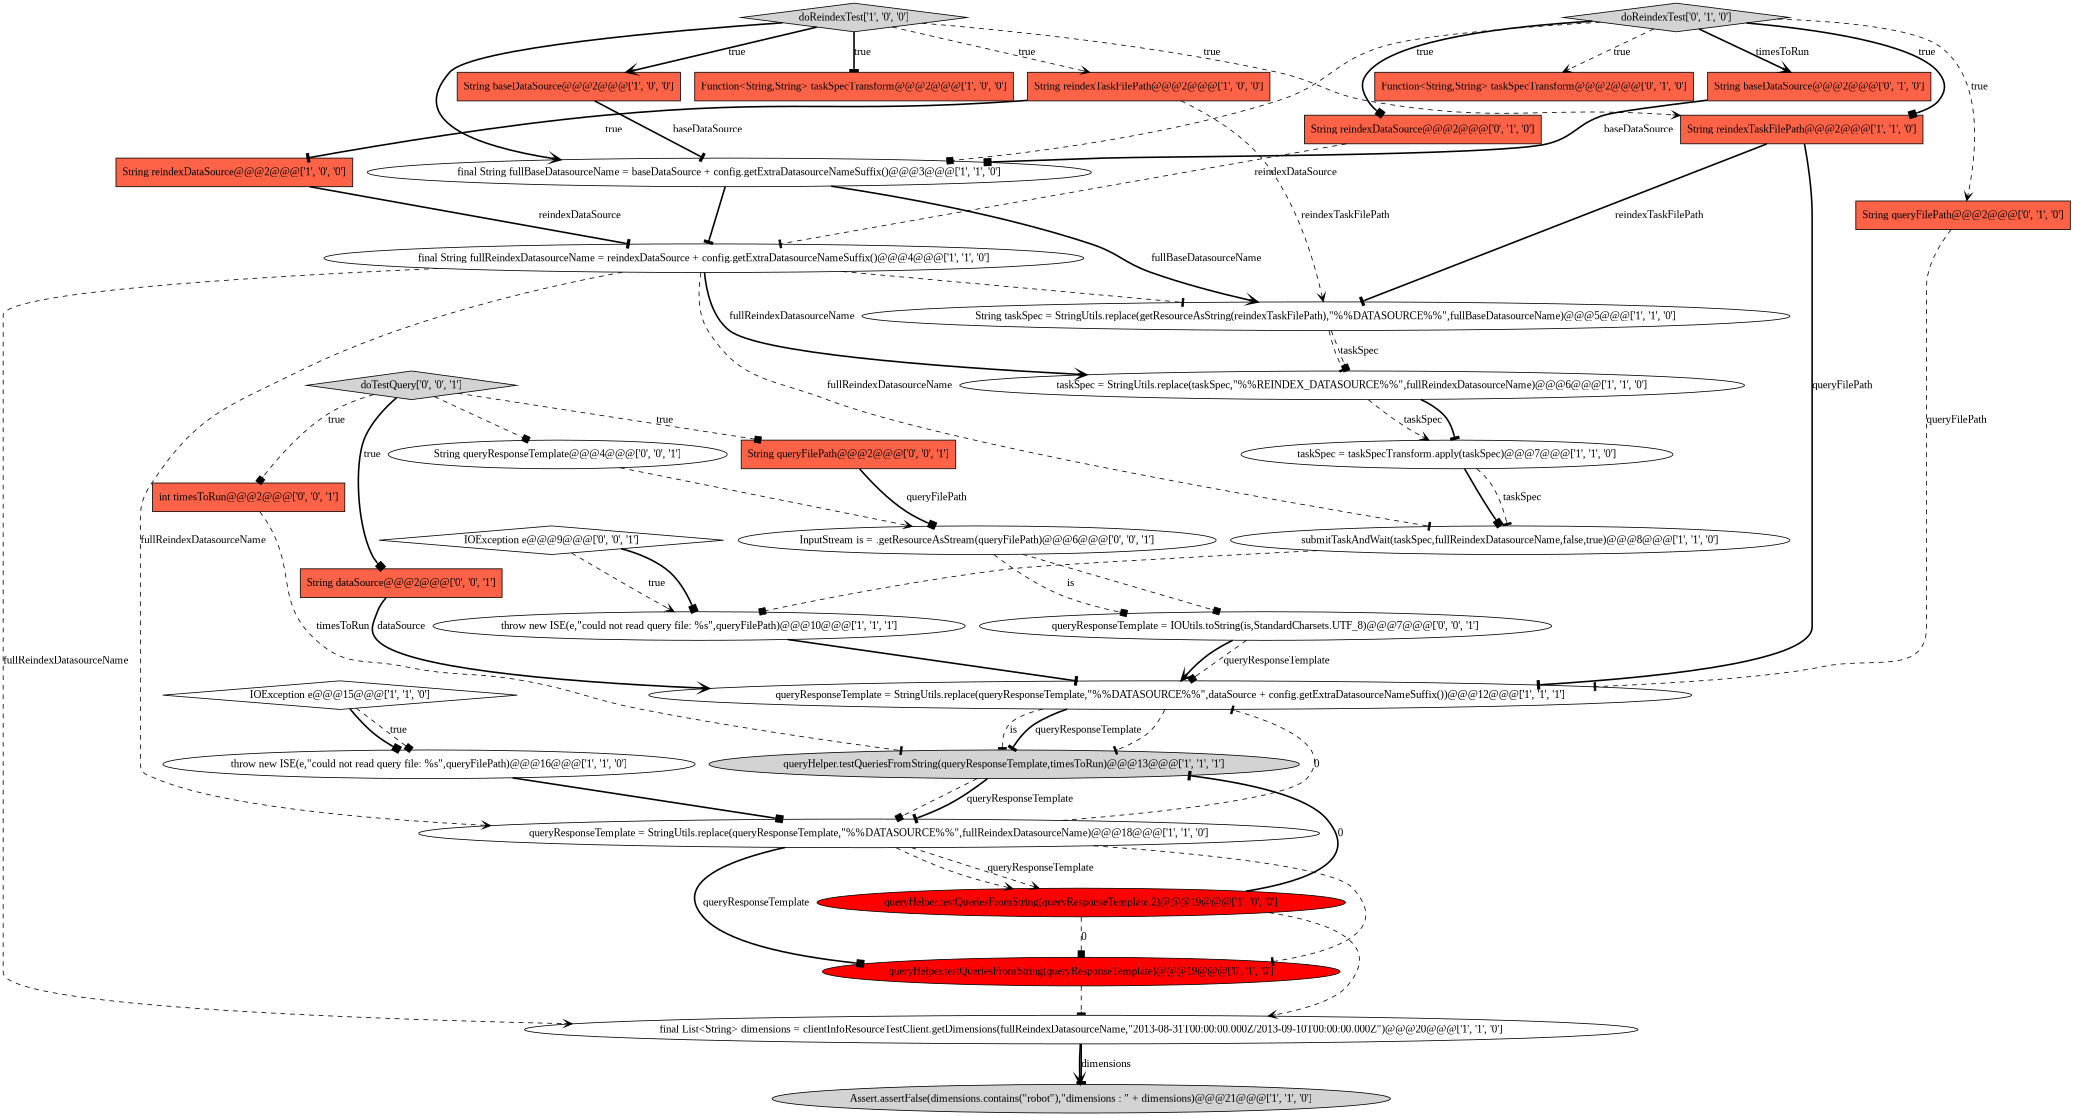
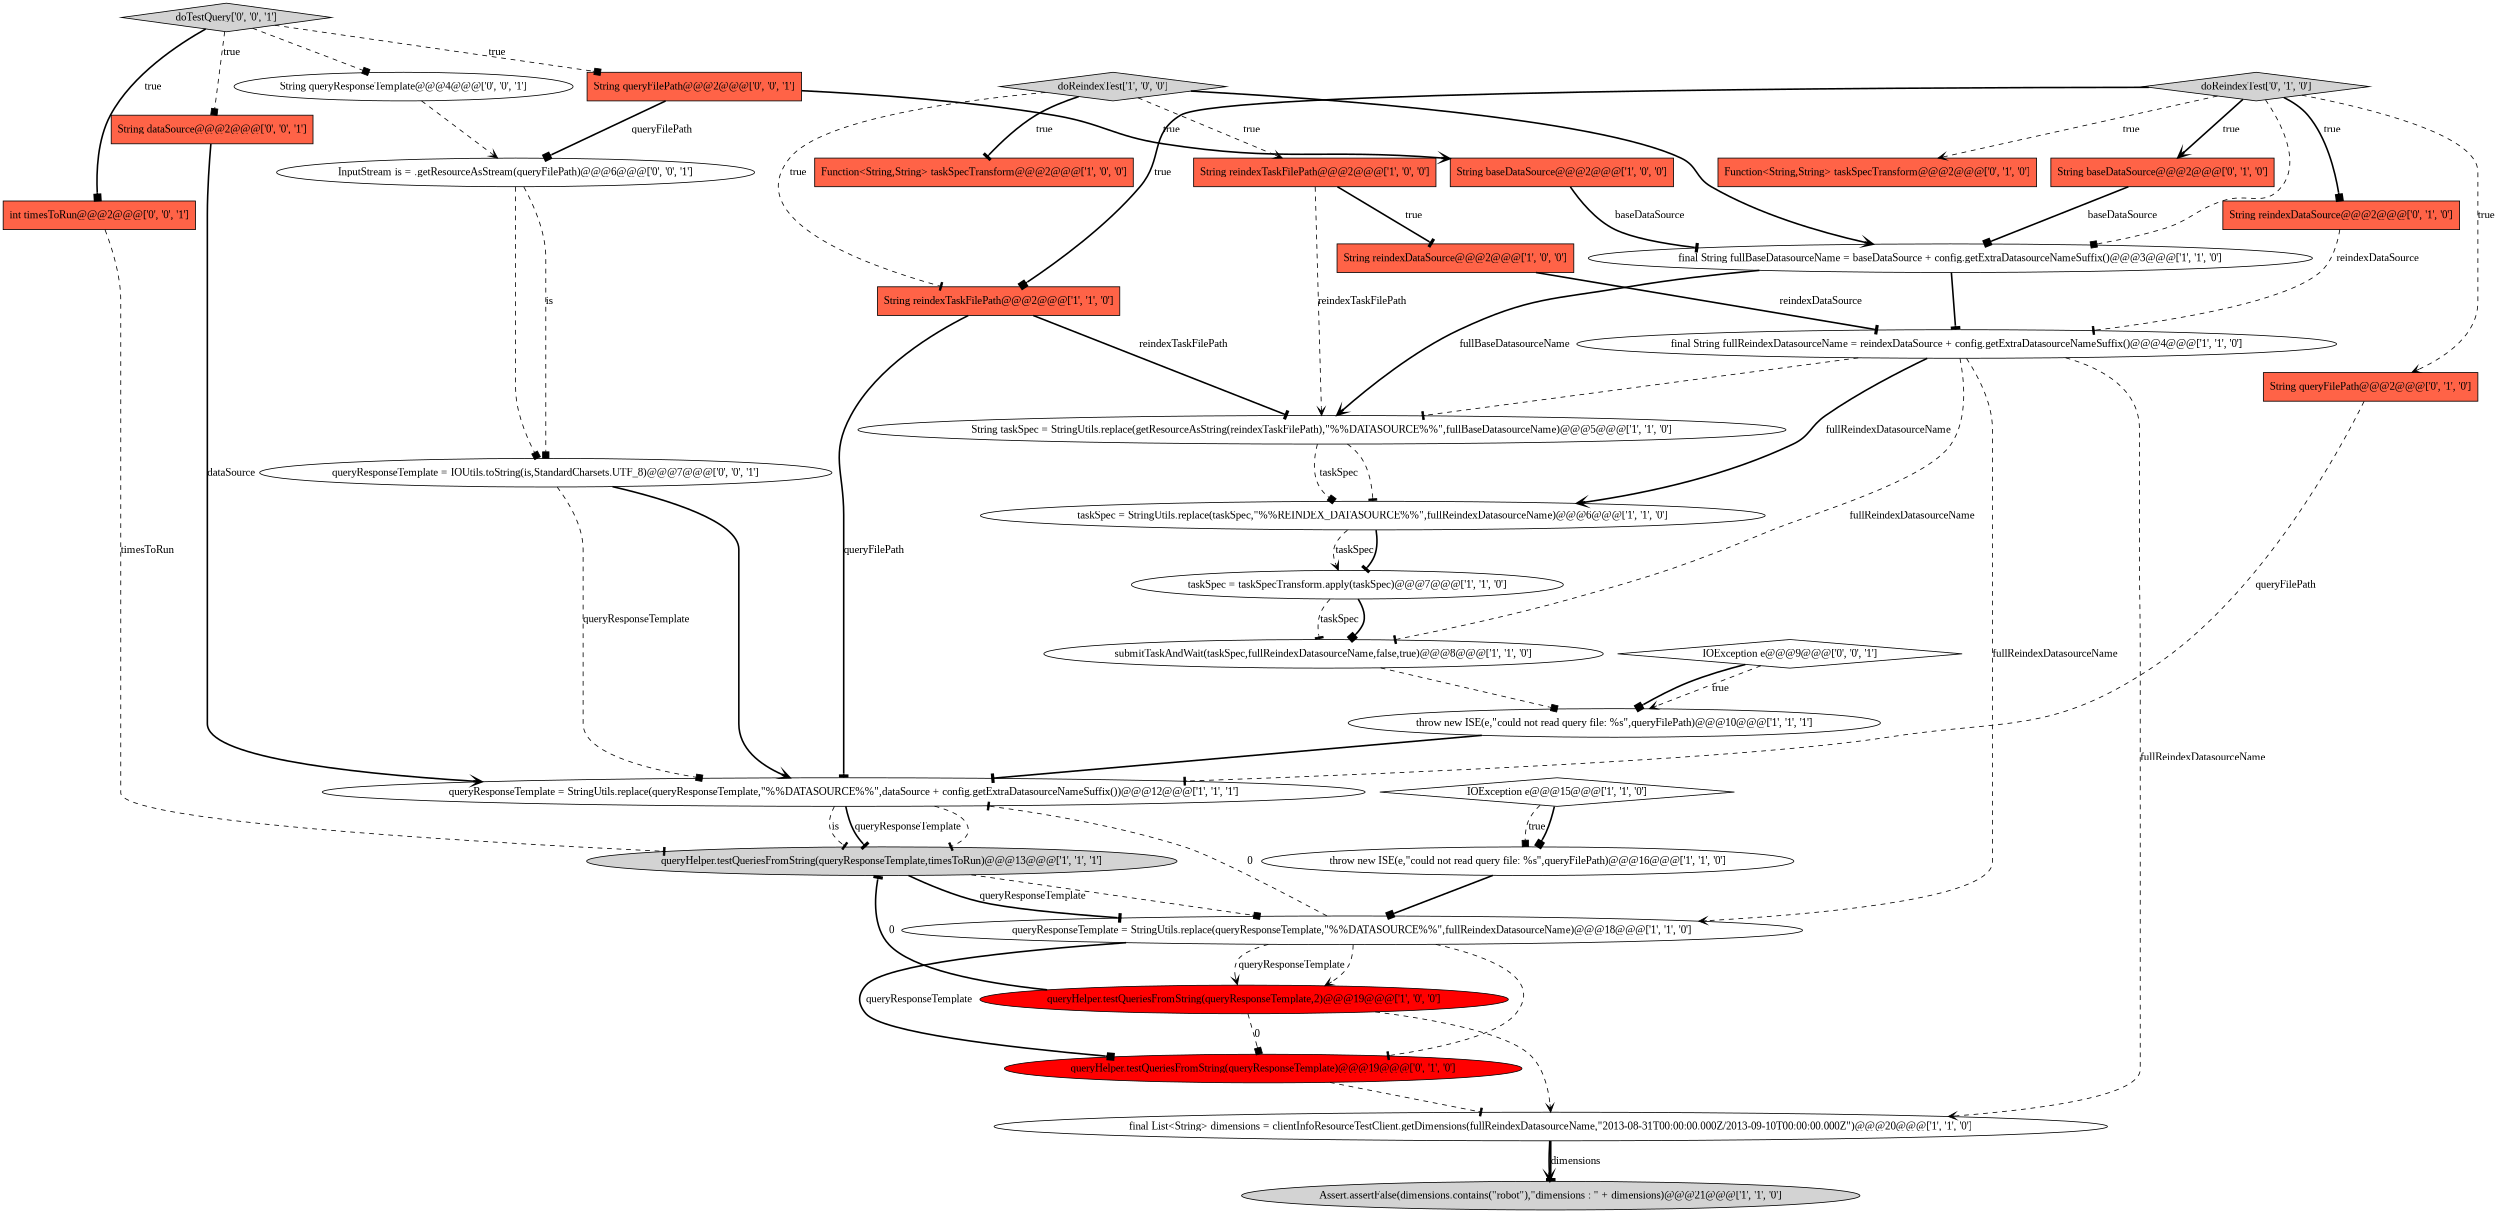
(725, 49) -> (1121, 134)
(1782, 52) -> (2232, 129)
(1297, 78) -> (805, 145)
(312, 426) -> (125, 94)
(359, 476) -> (220, 69)
